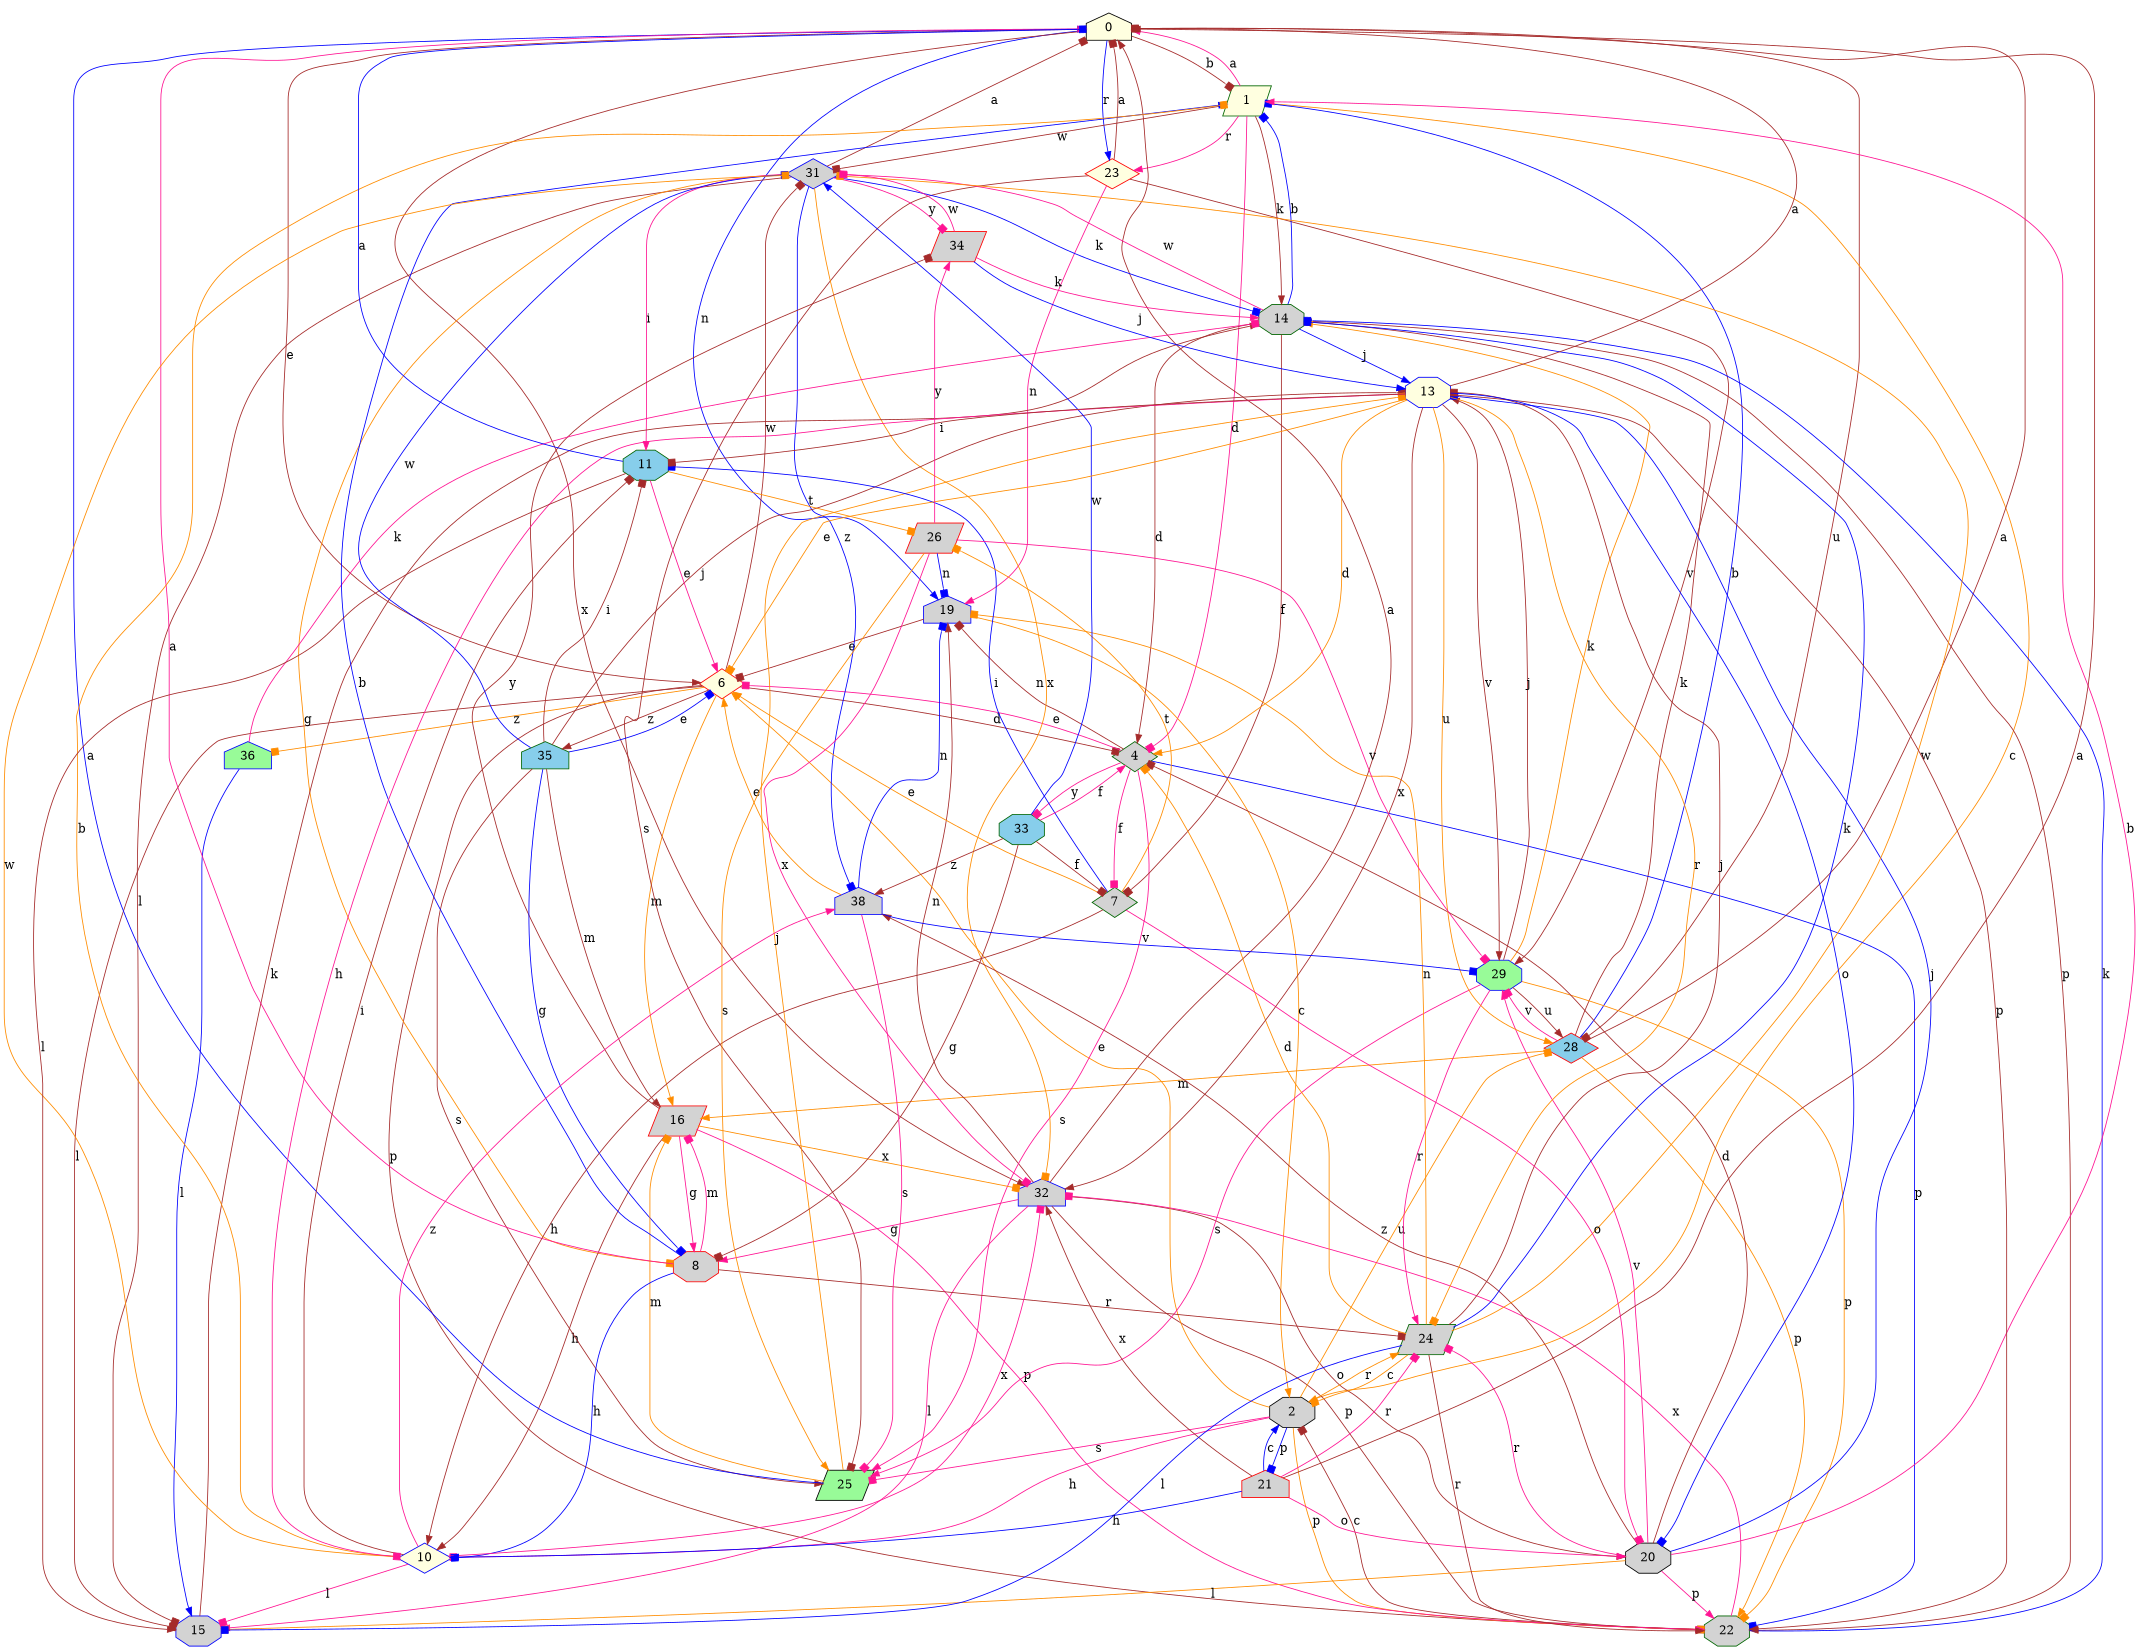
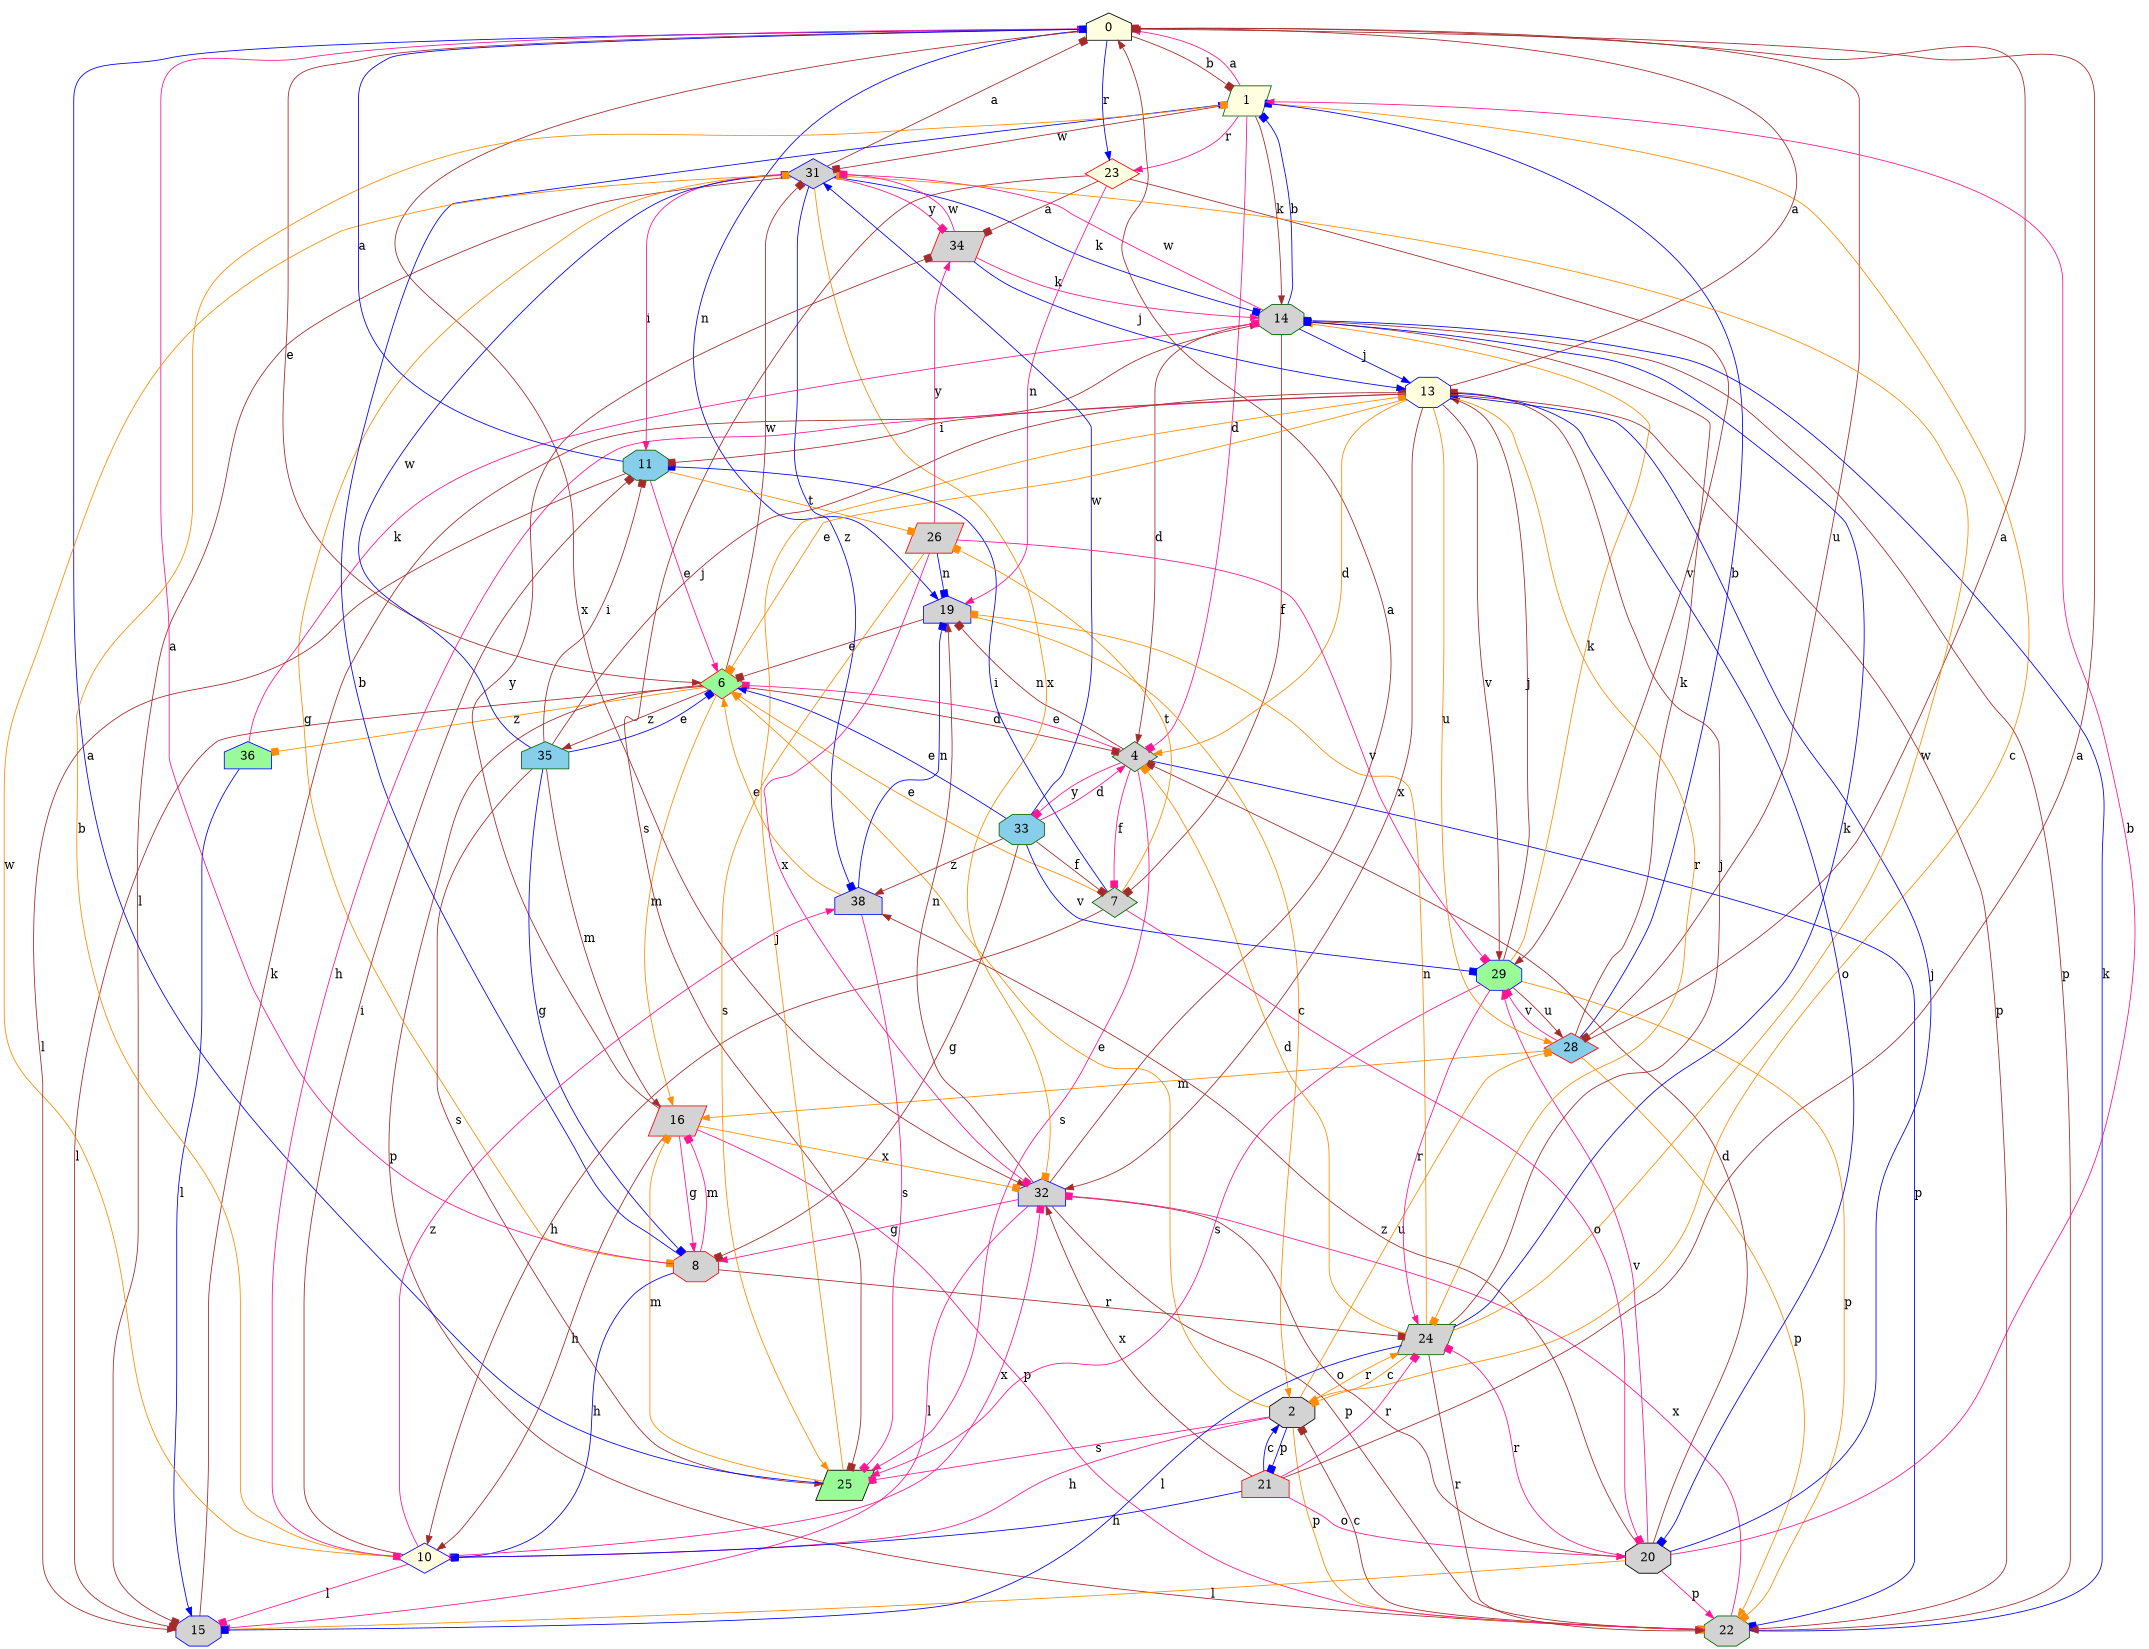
(1118, 104) -> (1043, 207)
(722, 684) -> (722, 684)
none -> (881, 745)
(1100, 793) -> (1100, 793)
(1175, 947) -> (1227, 942)
